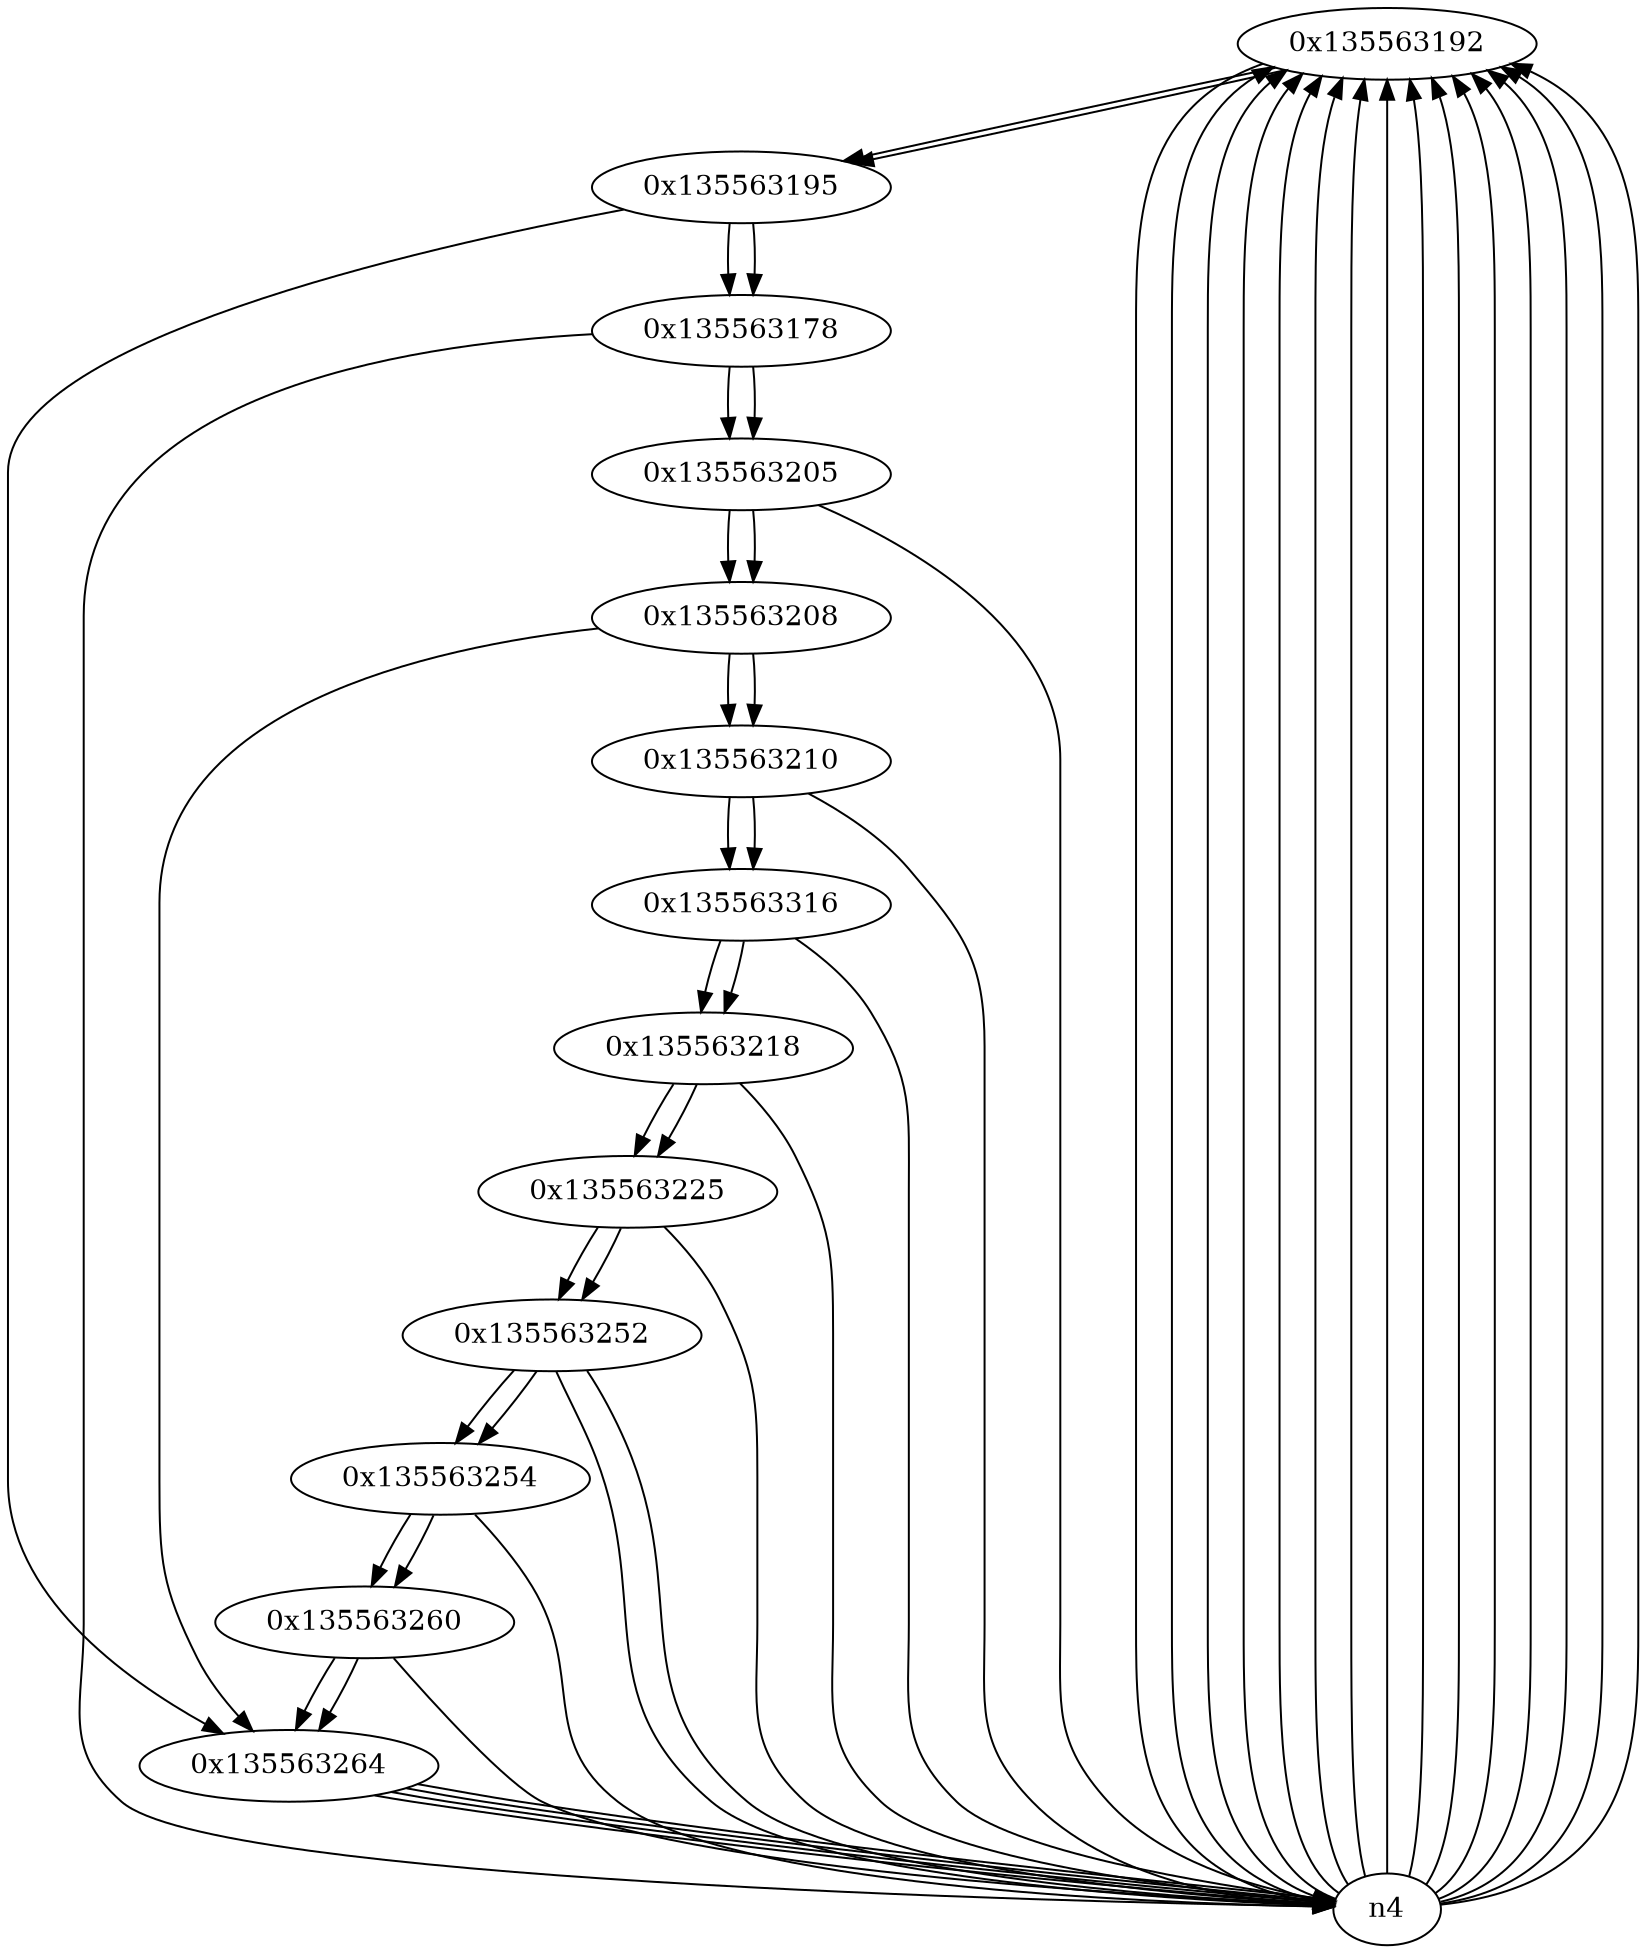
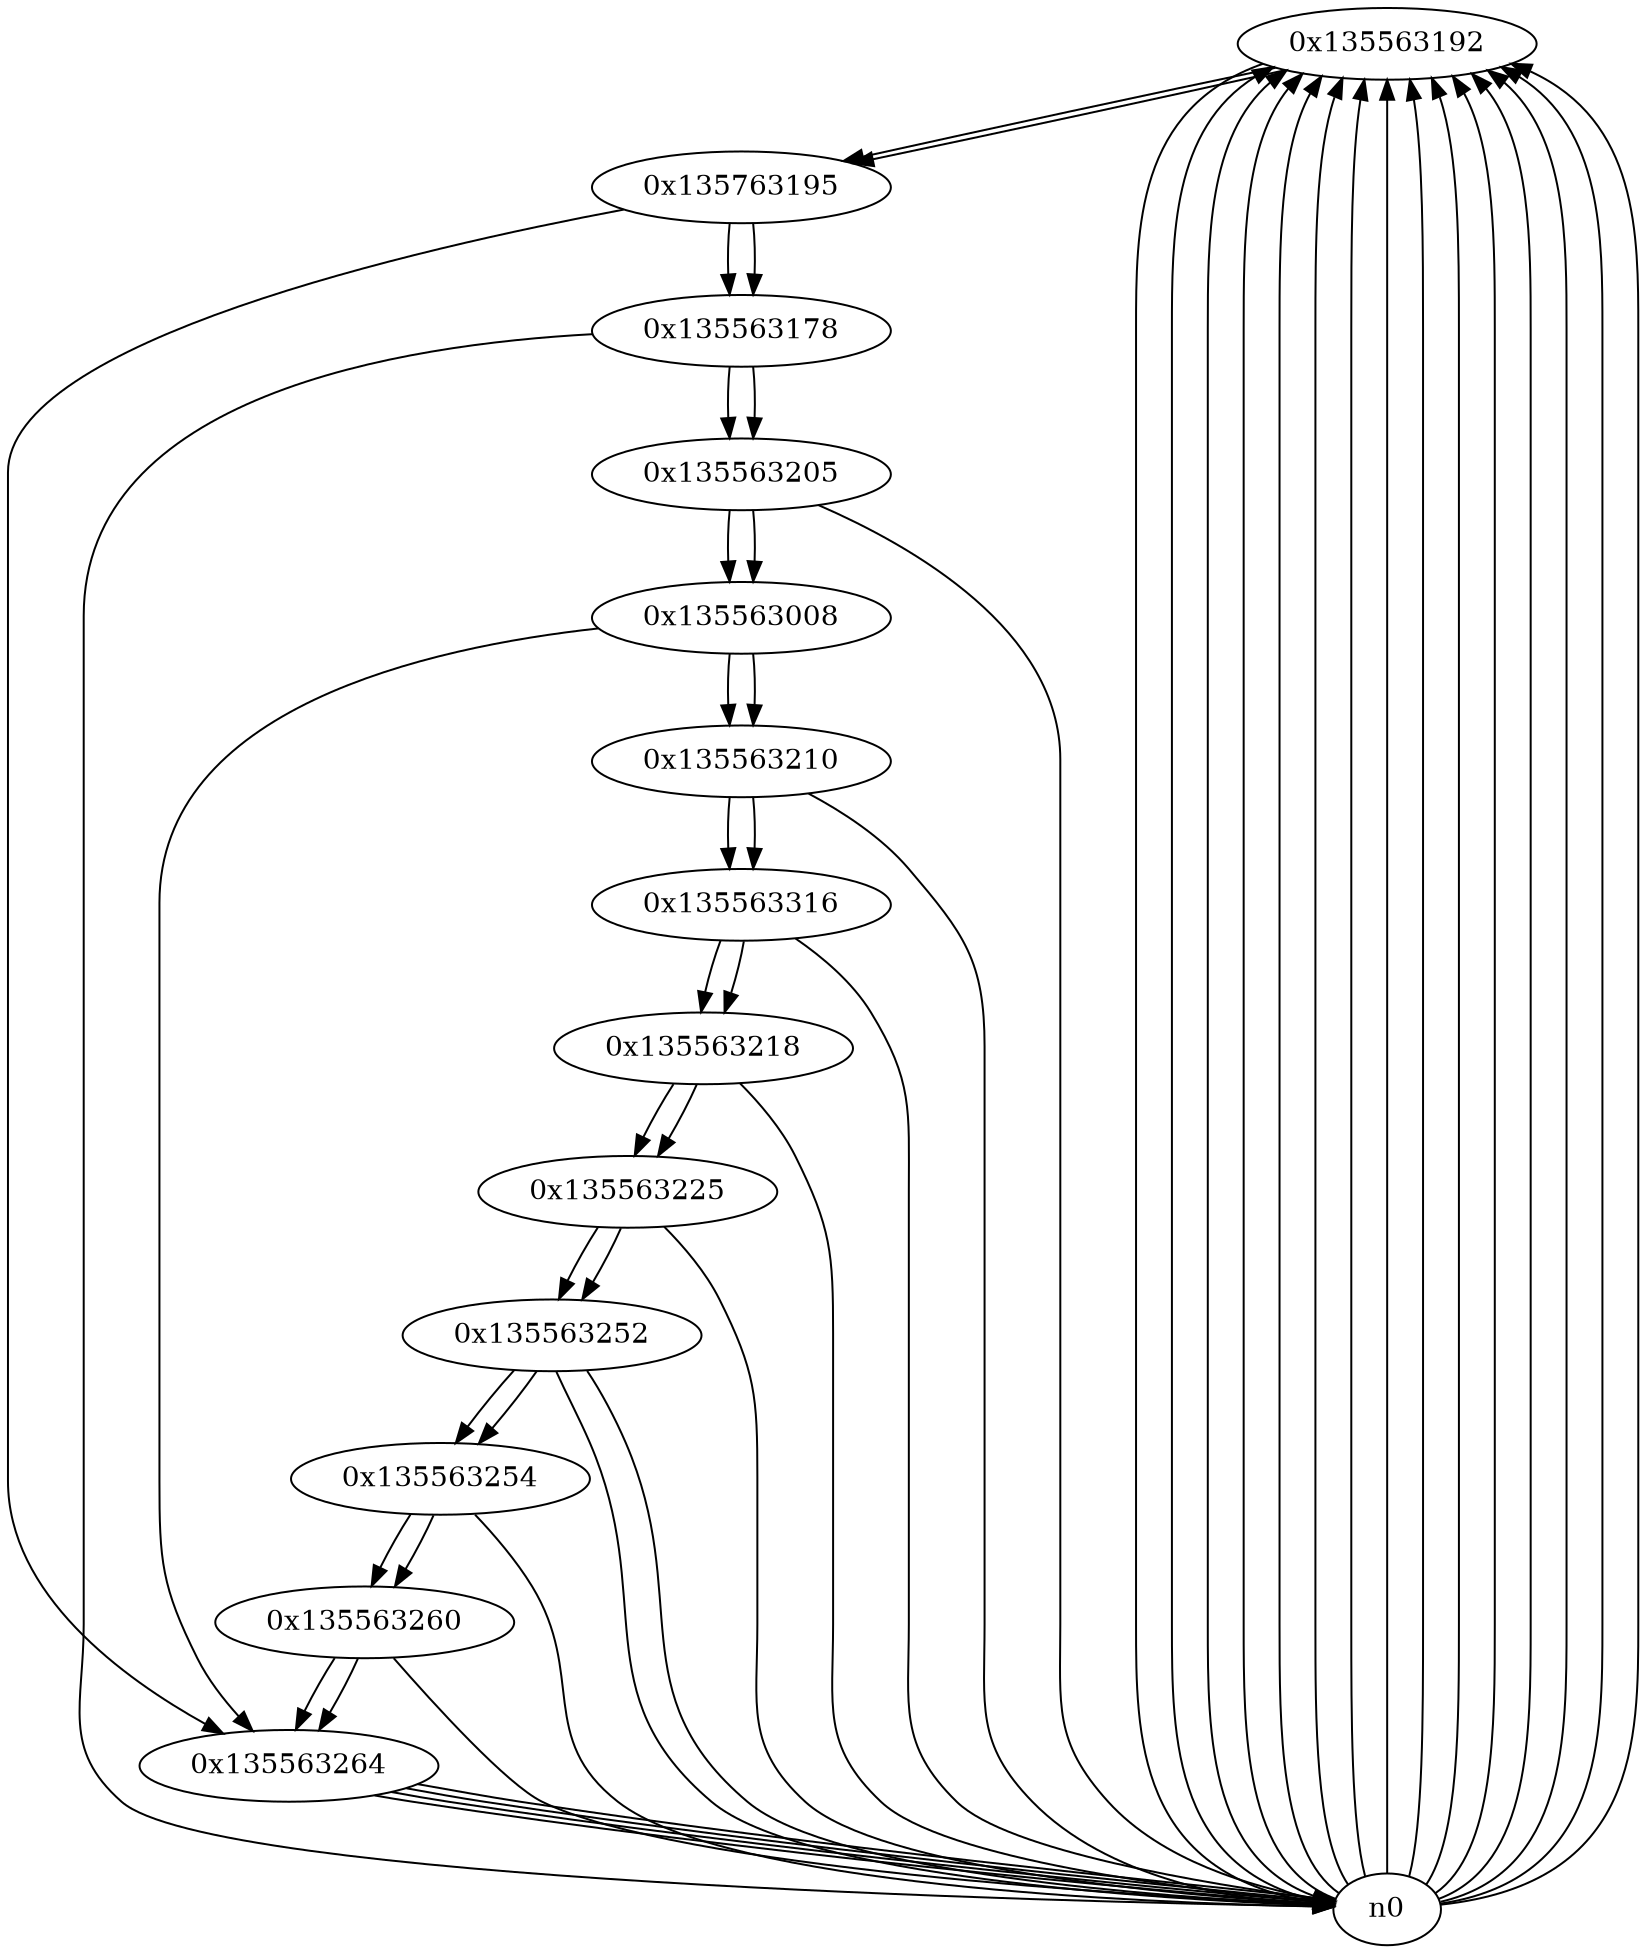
(741, 187) -> (741, 187)
(741, 618) -> (741, 618)
(1387, 1909) -> (1387, 1909)
